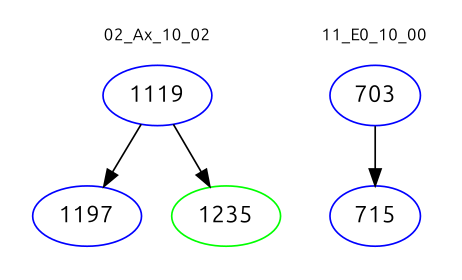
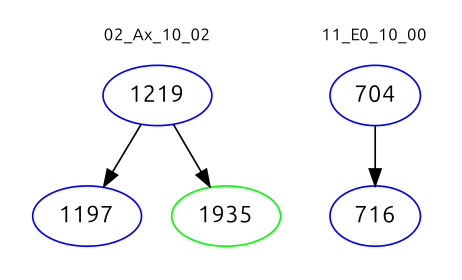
(157, 95) -> (157, 95)
(375, 95) -> (375, 95)
(226, 216) -> (226, 216)
(375, 216) -> (375, 216)
